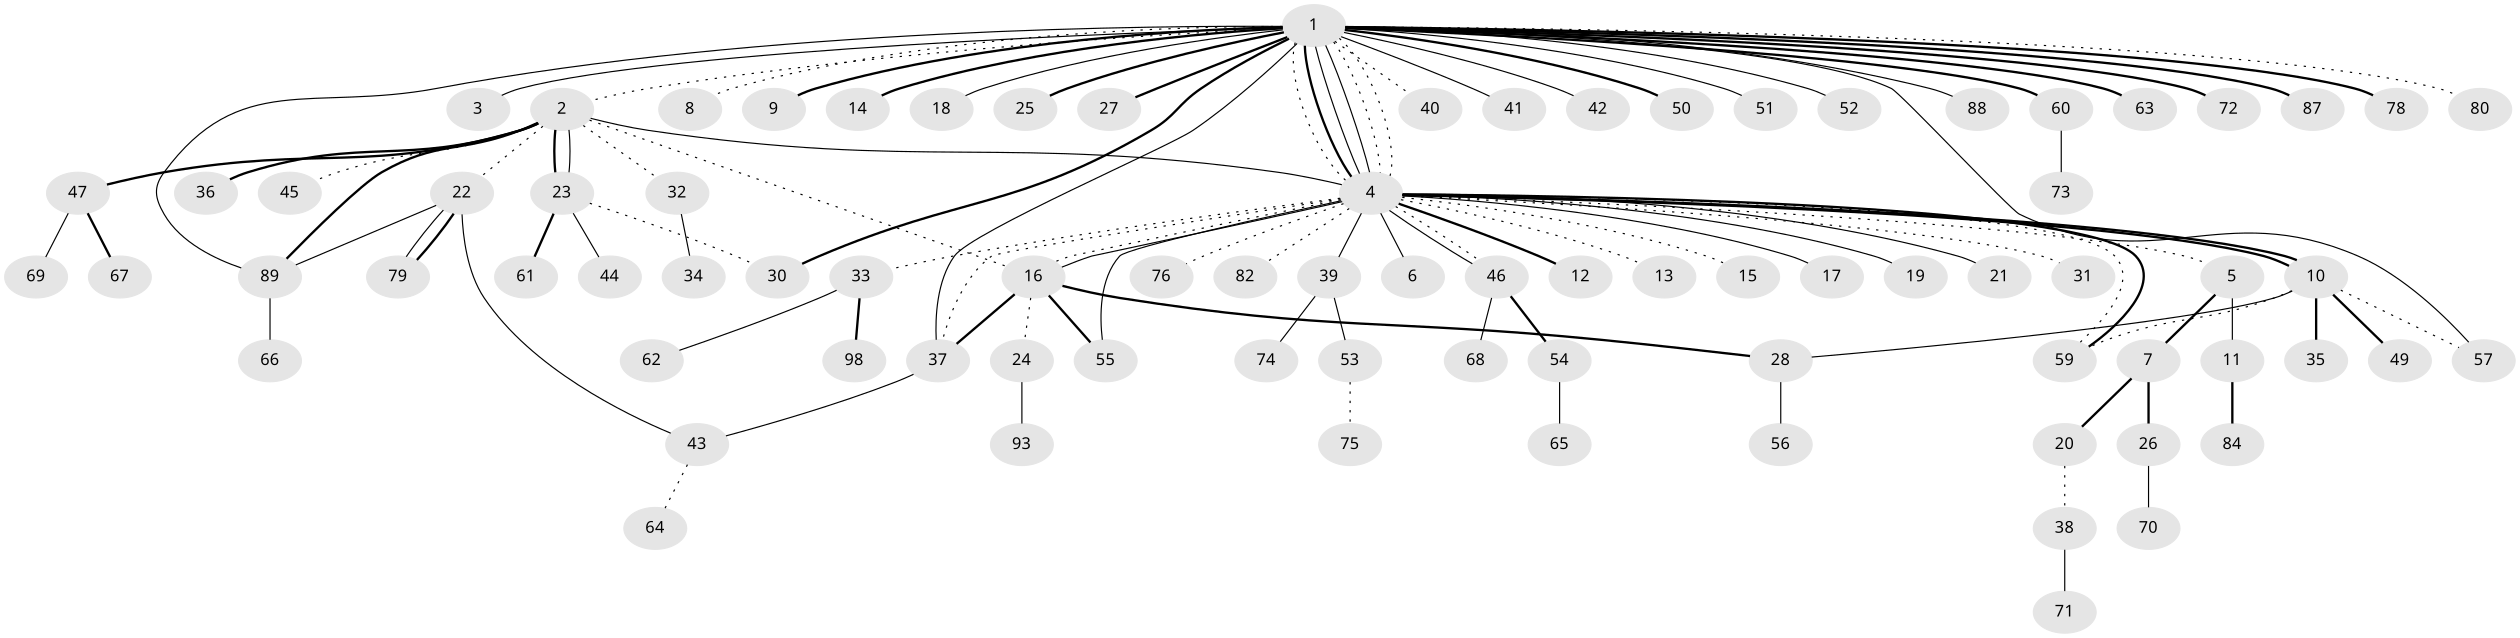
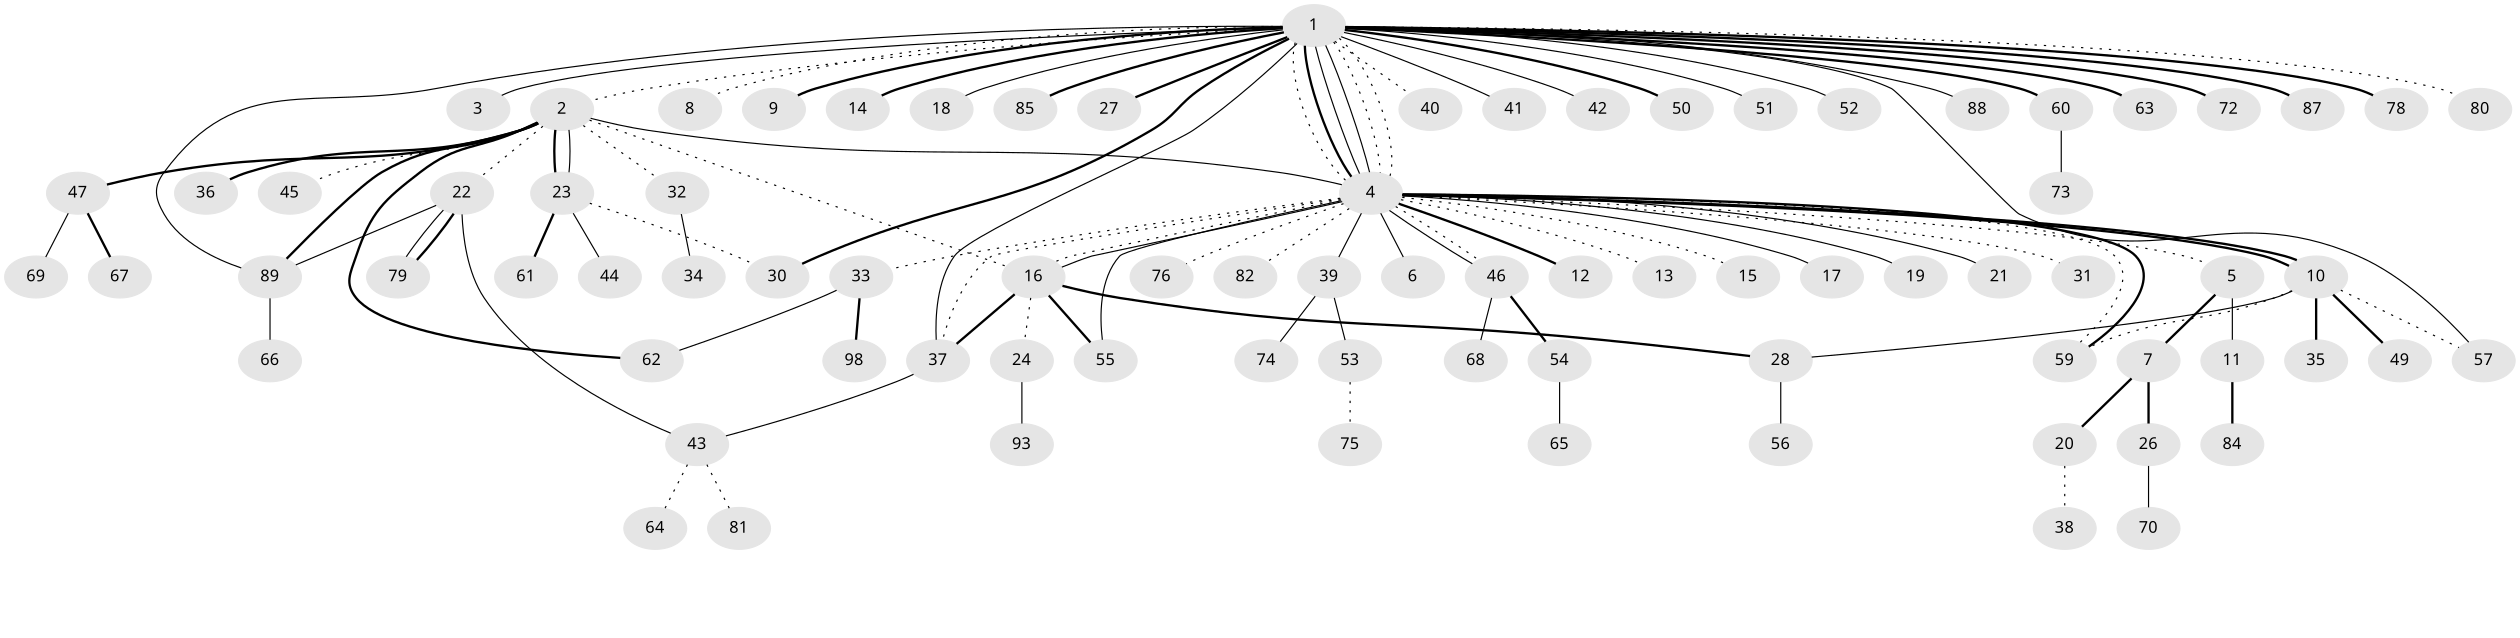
(1025, 109) -> (1025, 109)
none -> (354, 296)
none -> (739, 528)
(2065, 612) -> none
